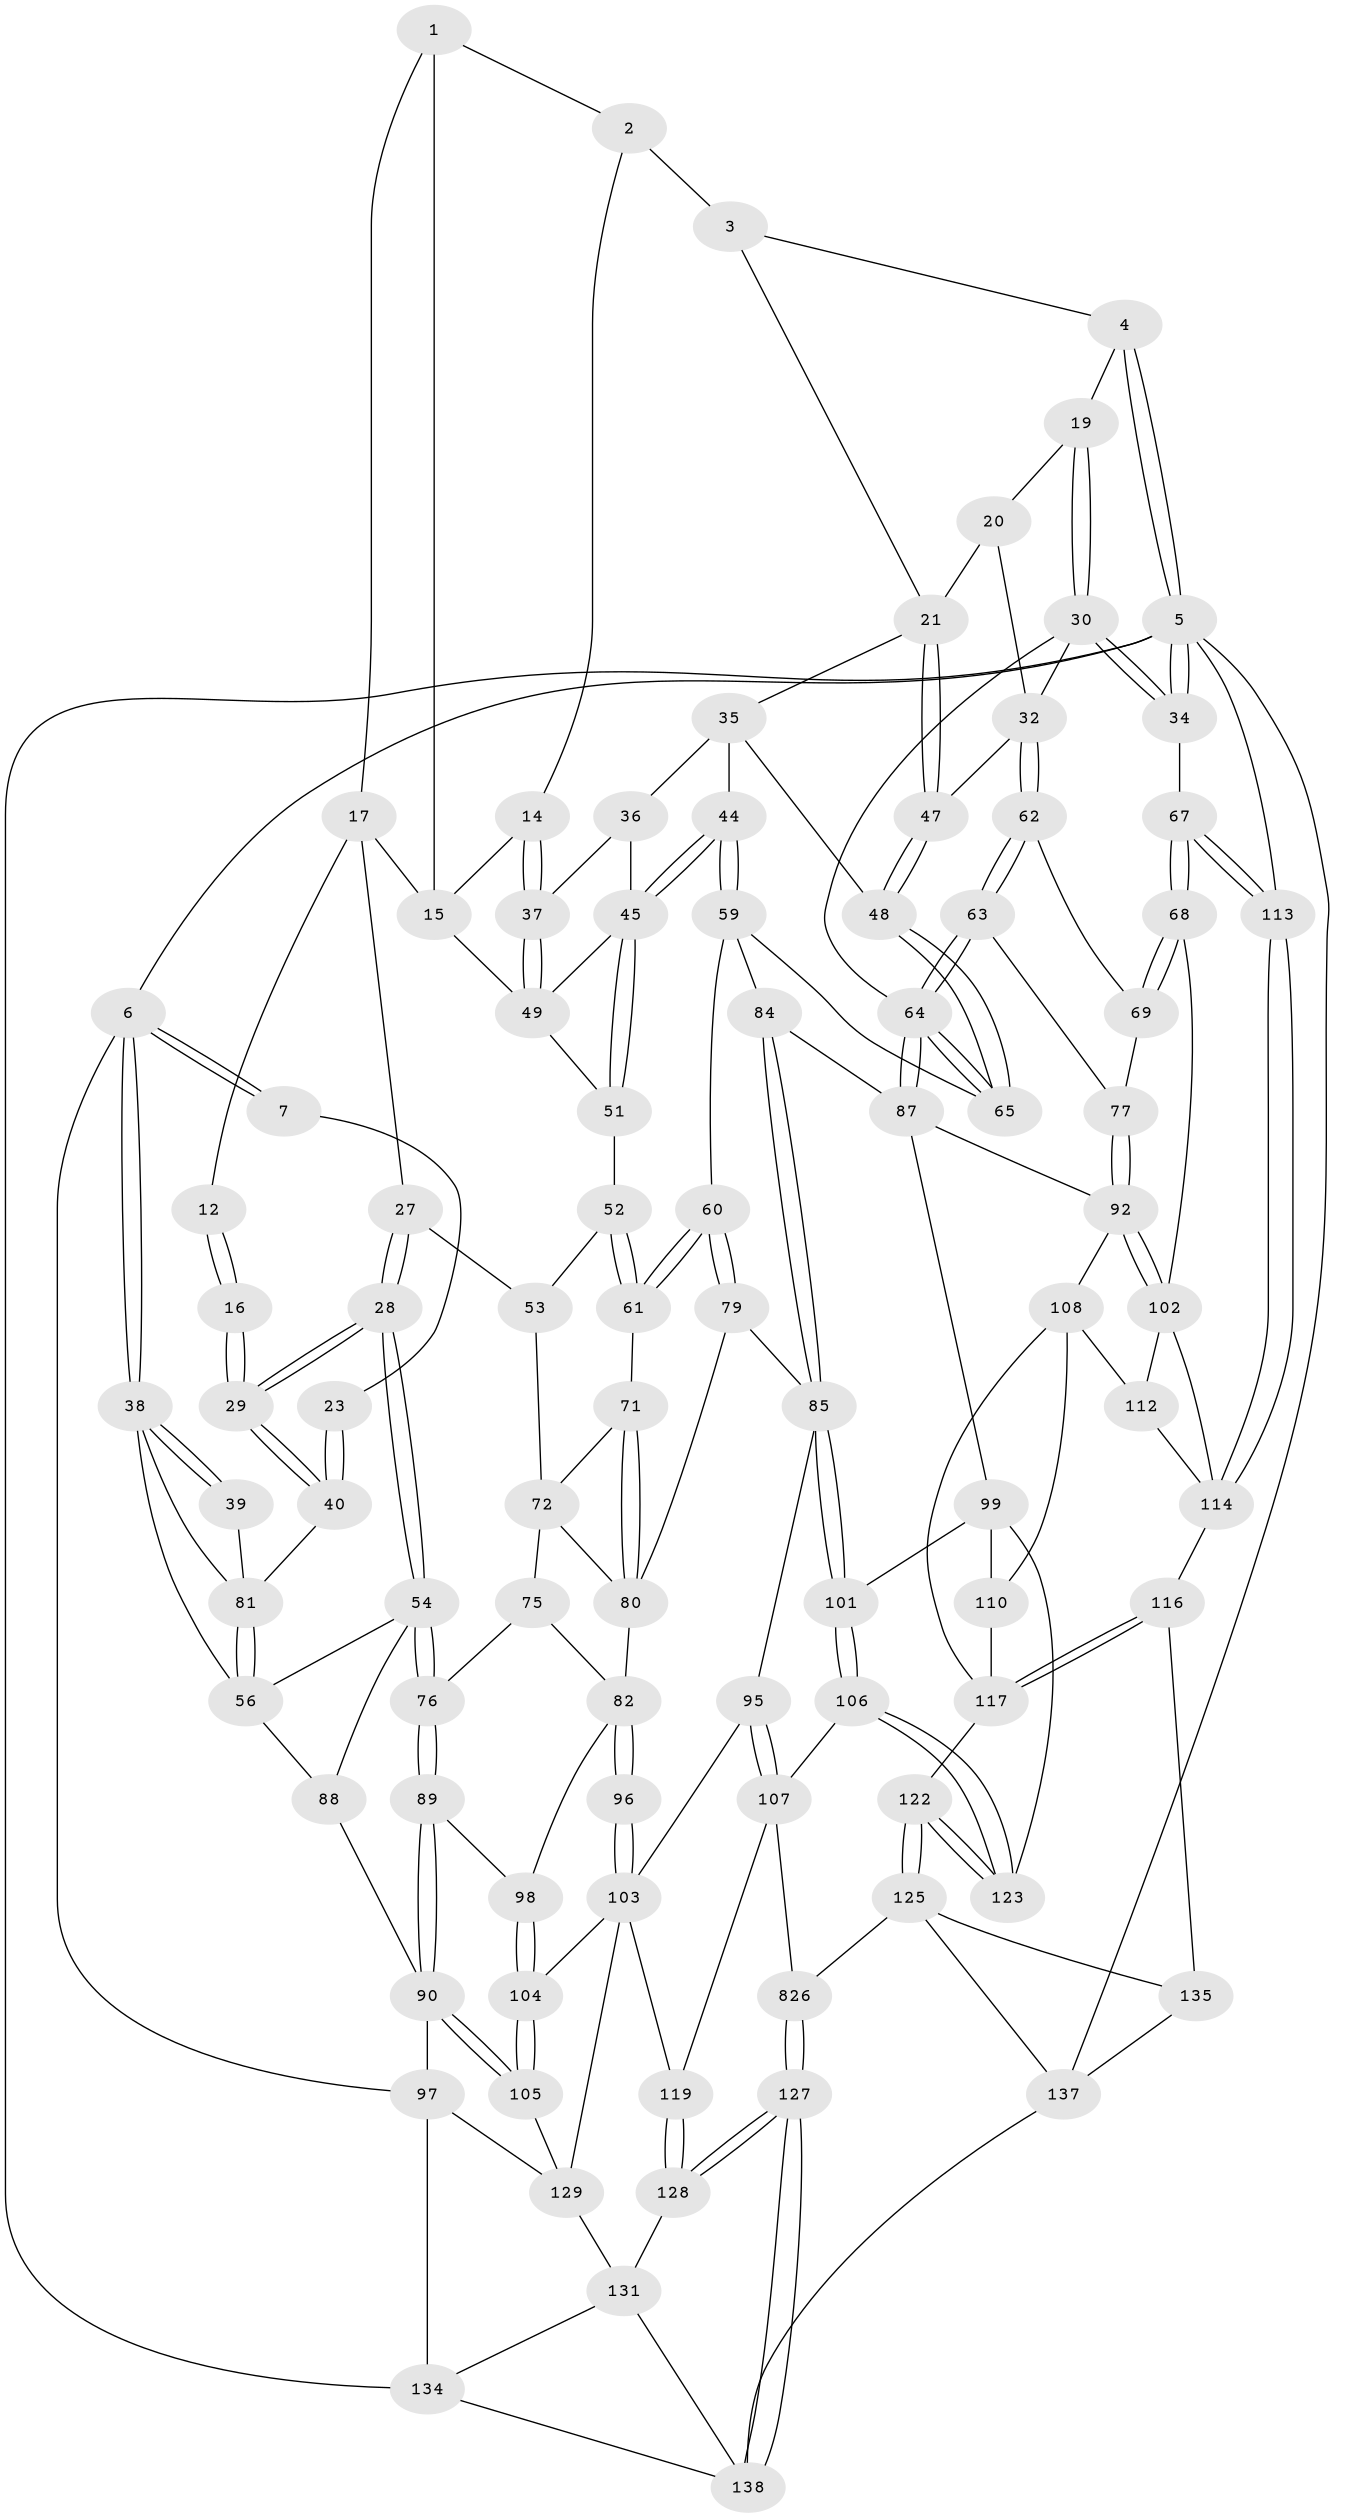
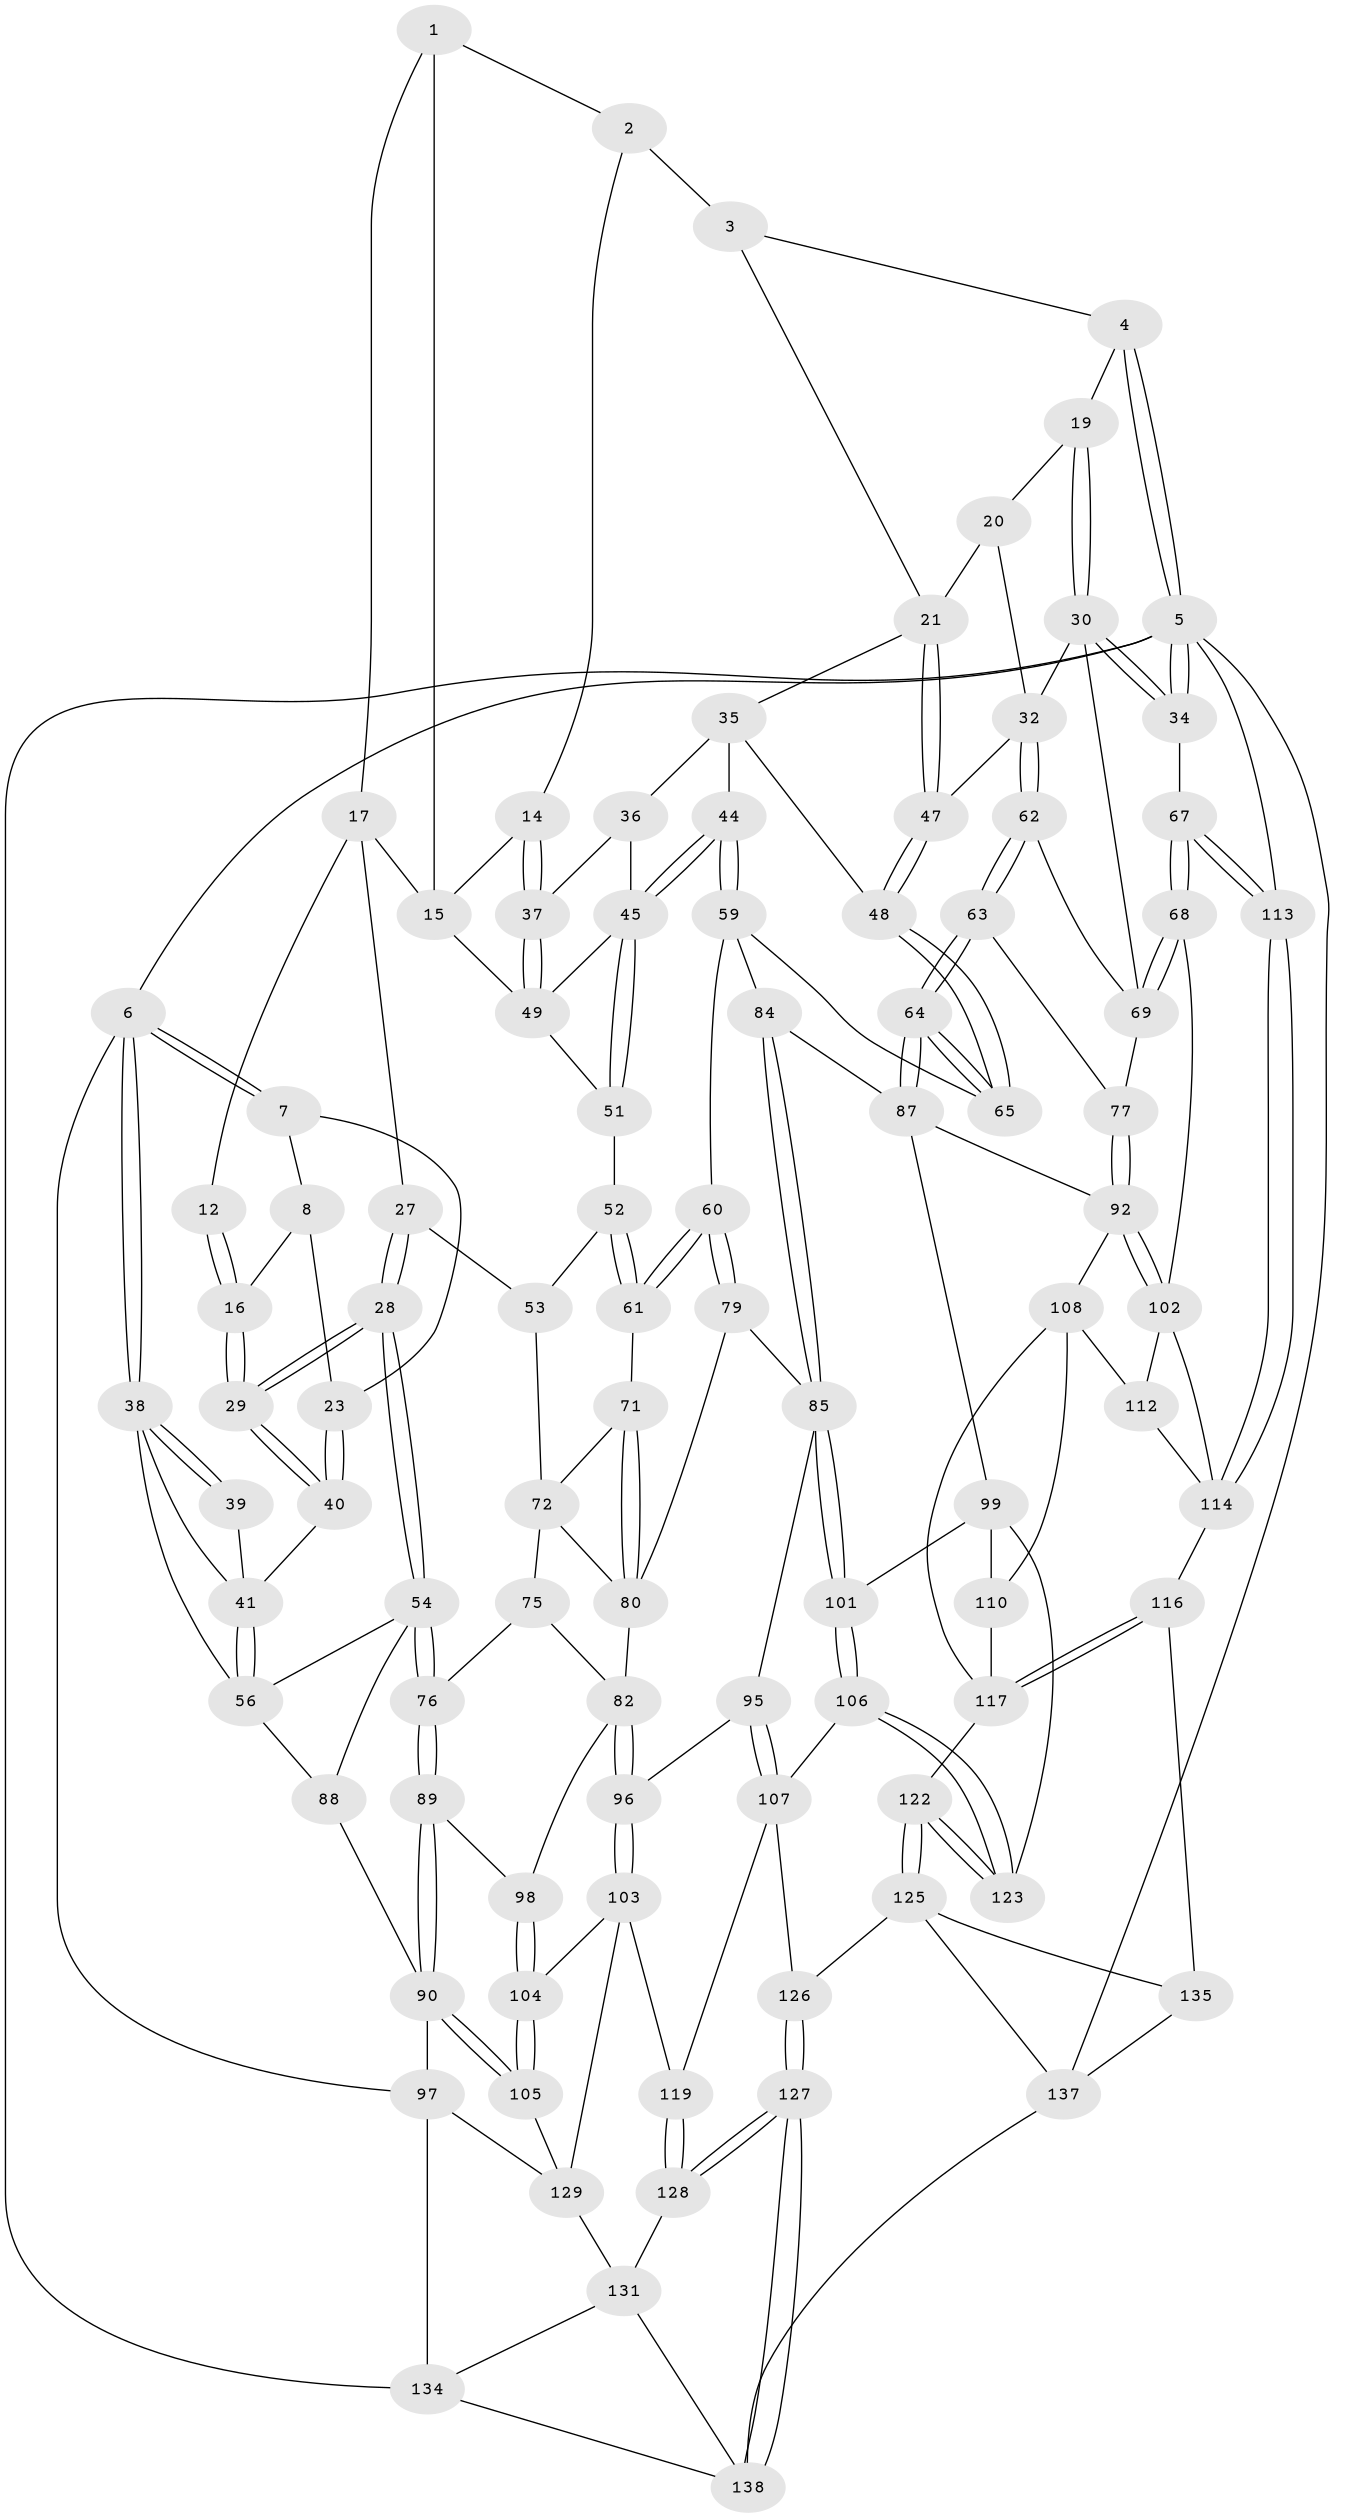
(876, 795) -> (1111, 817)
none -> (307, 1210)
(246, 1603) -> (246, 1603)
(689, 1800) -> (689, 1750)
(795, 1996) -> (795, 1996)
